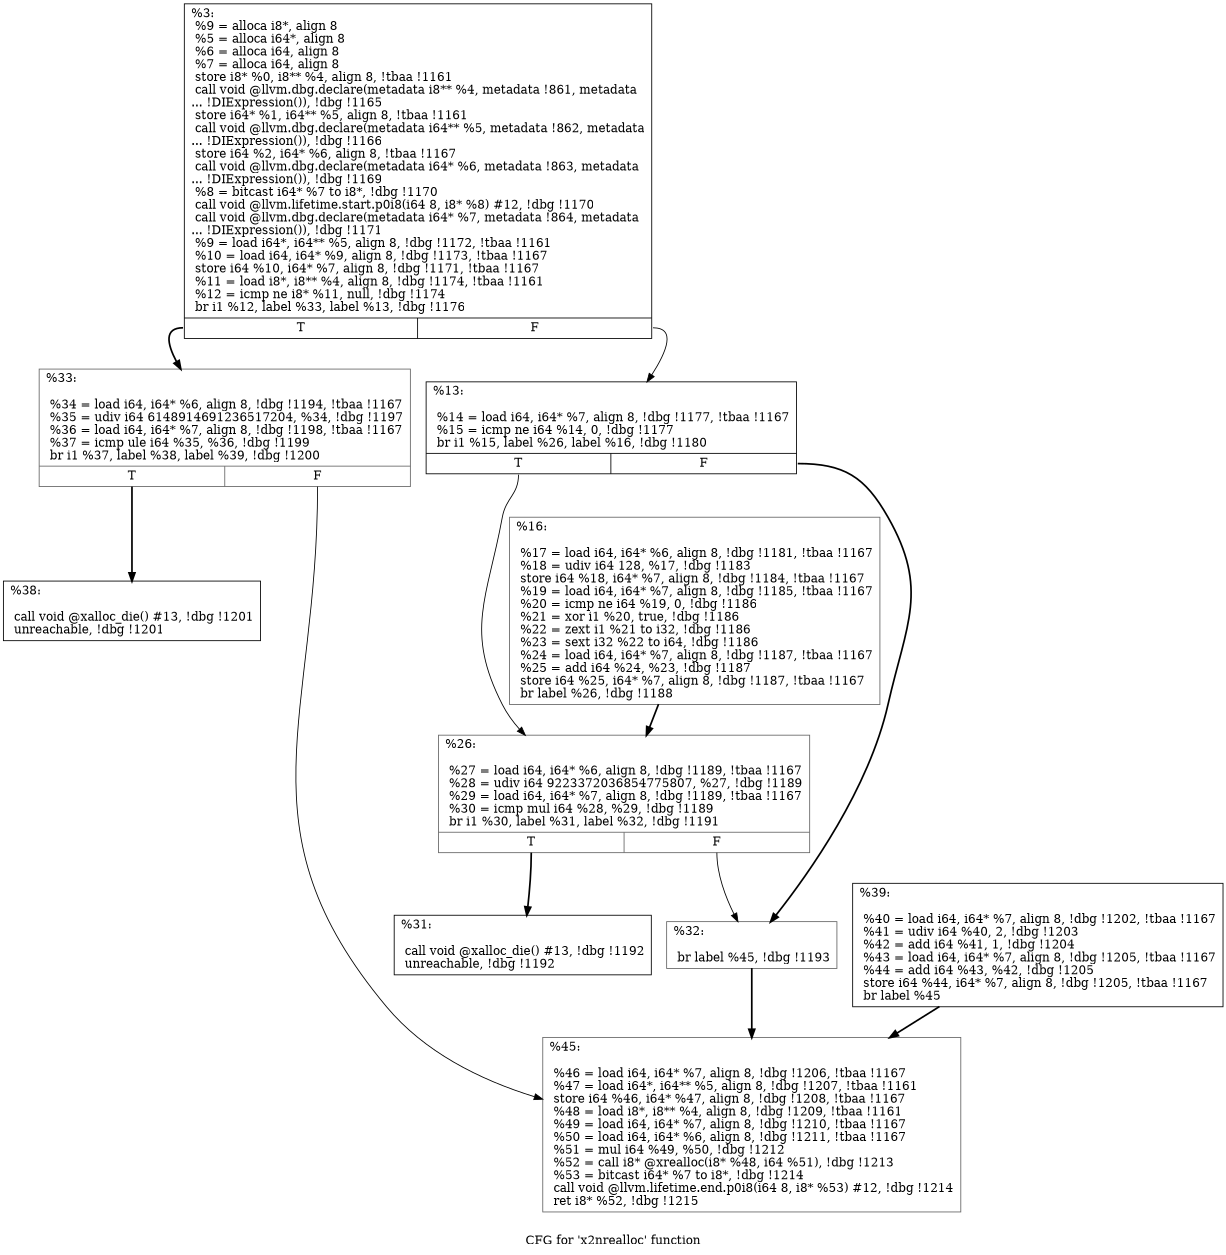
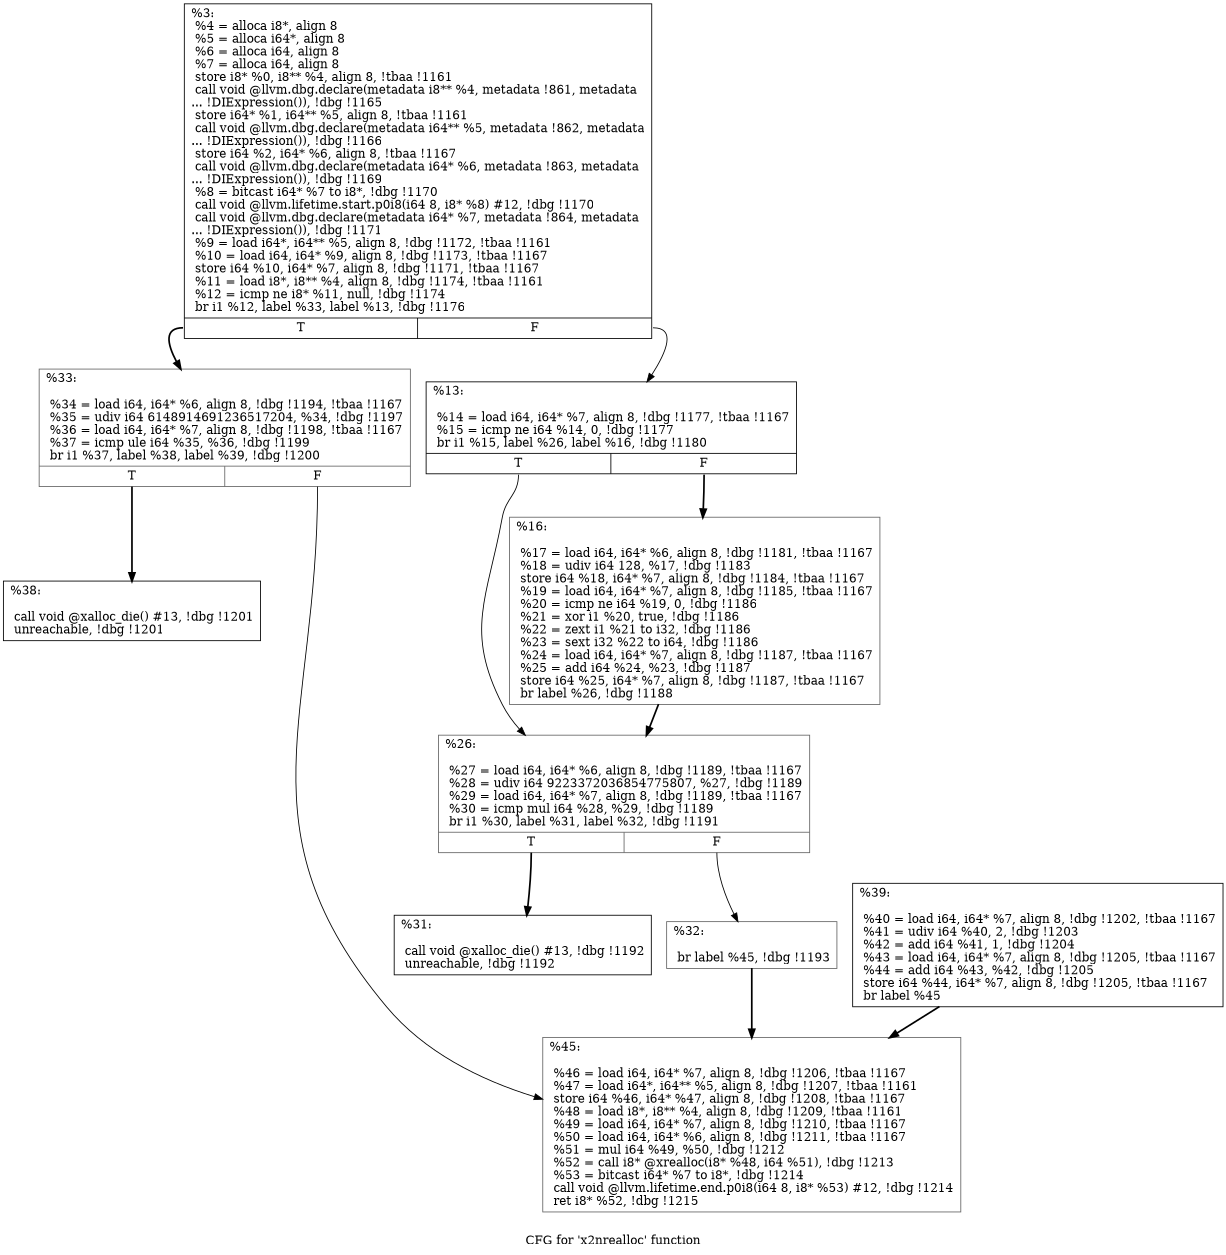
(264, 26) -> (264, 26)
(896, 673) -> (704, 492)
